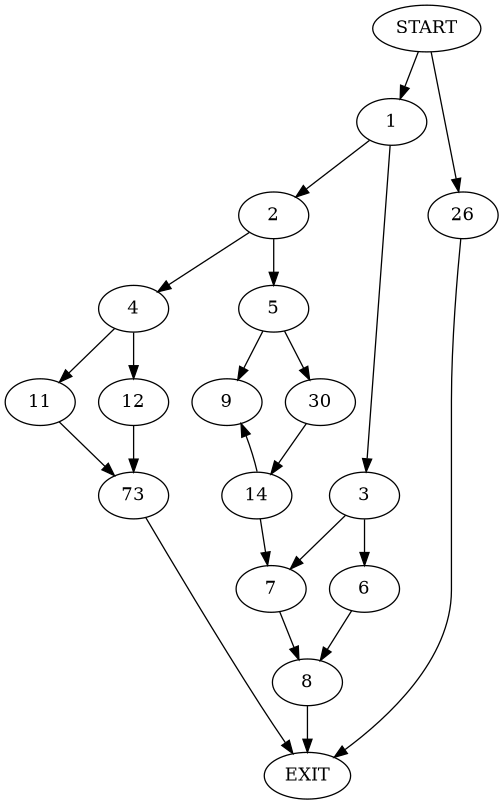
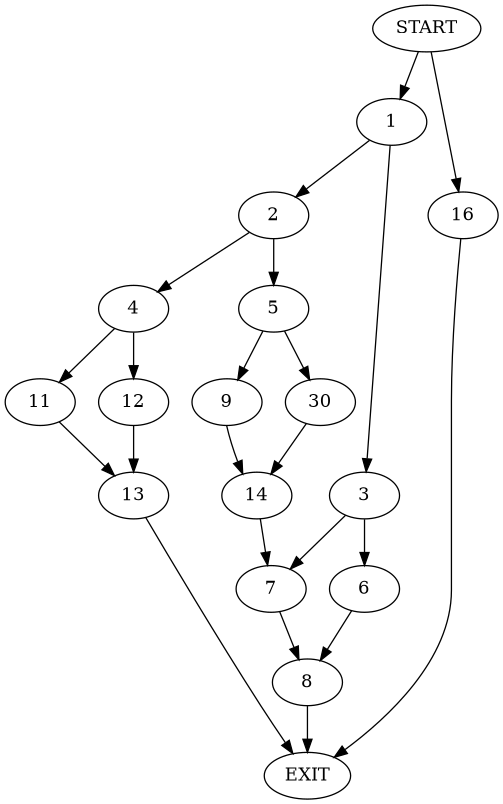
(463, 215) -> (463, 215)
(252, 453) -> (232, 444)
(134, 496) -> (134, 496)
